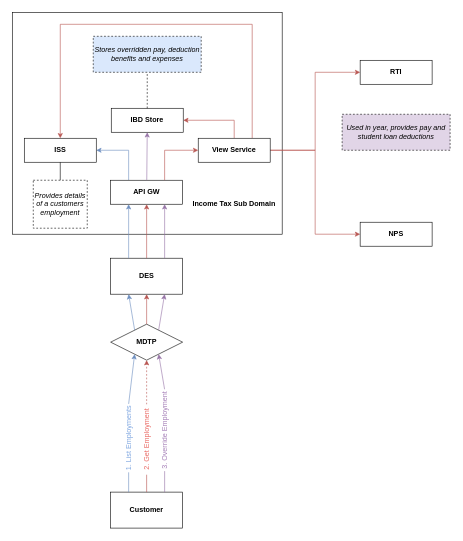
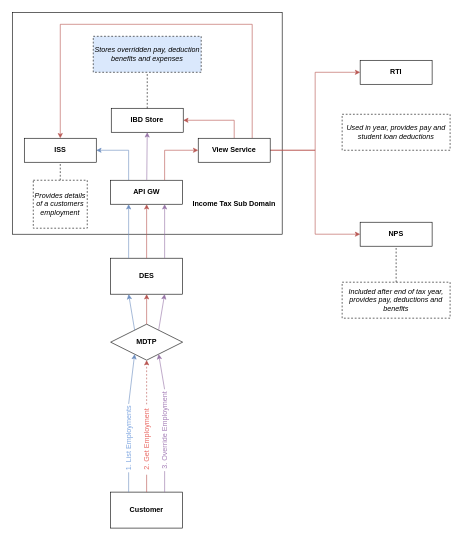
(396, 132) -> (396, 132)
(60, 171) -> (60, 171)
none -> (396, 264)
none -> (396, 300)
